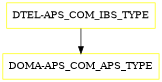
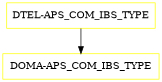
(81, 66) -> (81, 66)
